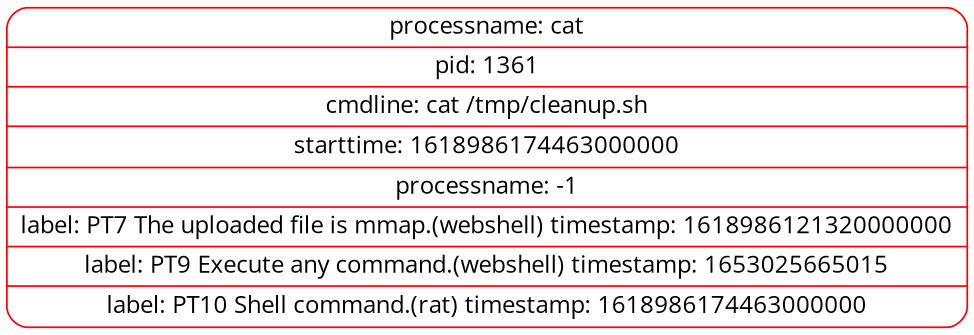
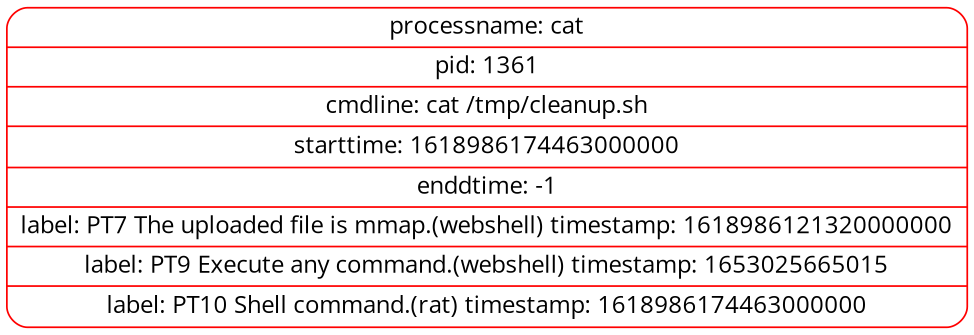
(487, 186) -> (487, 186)
